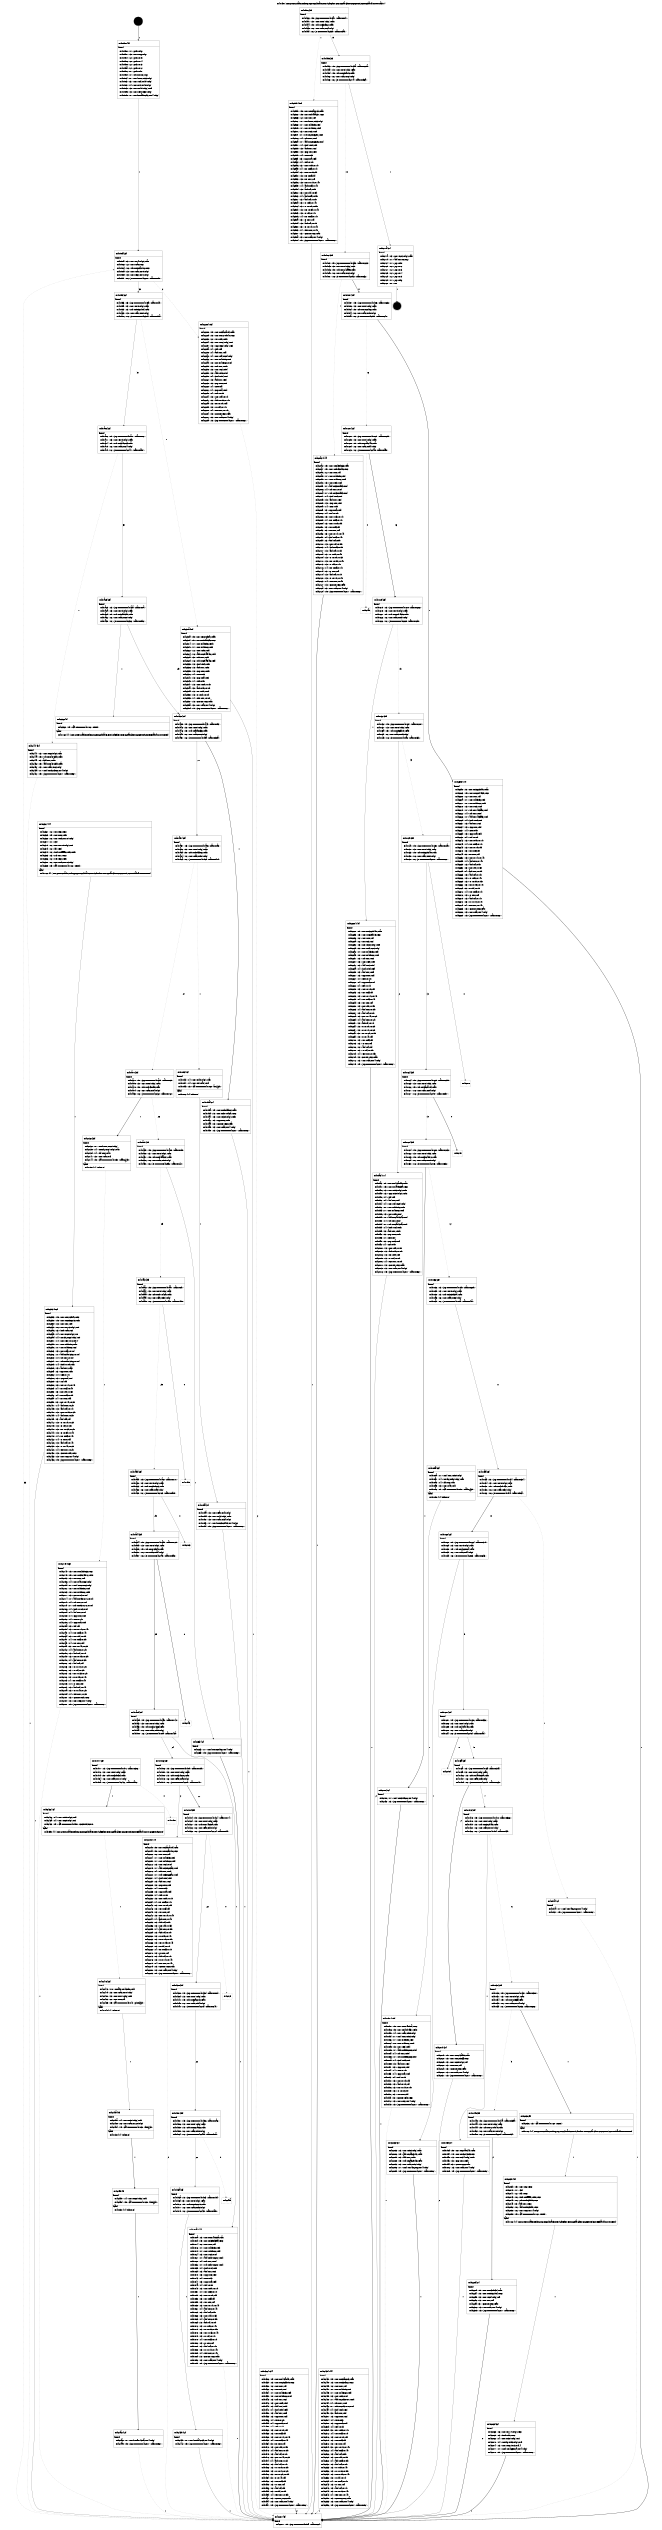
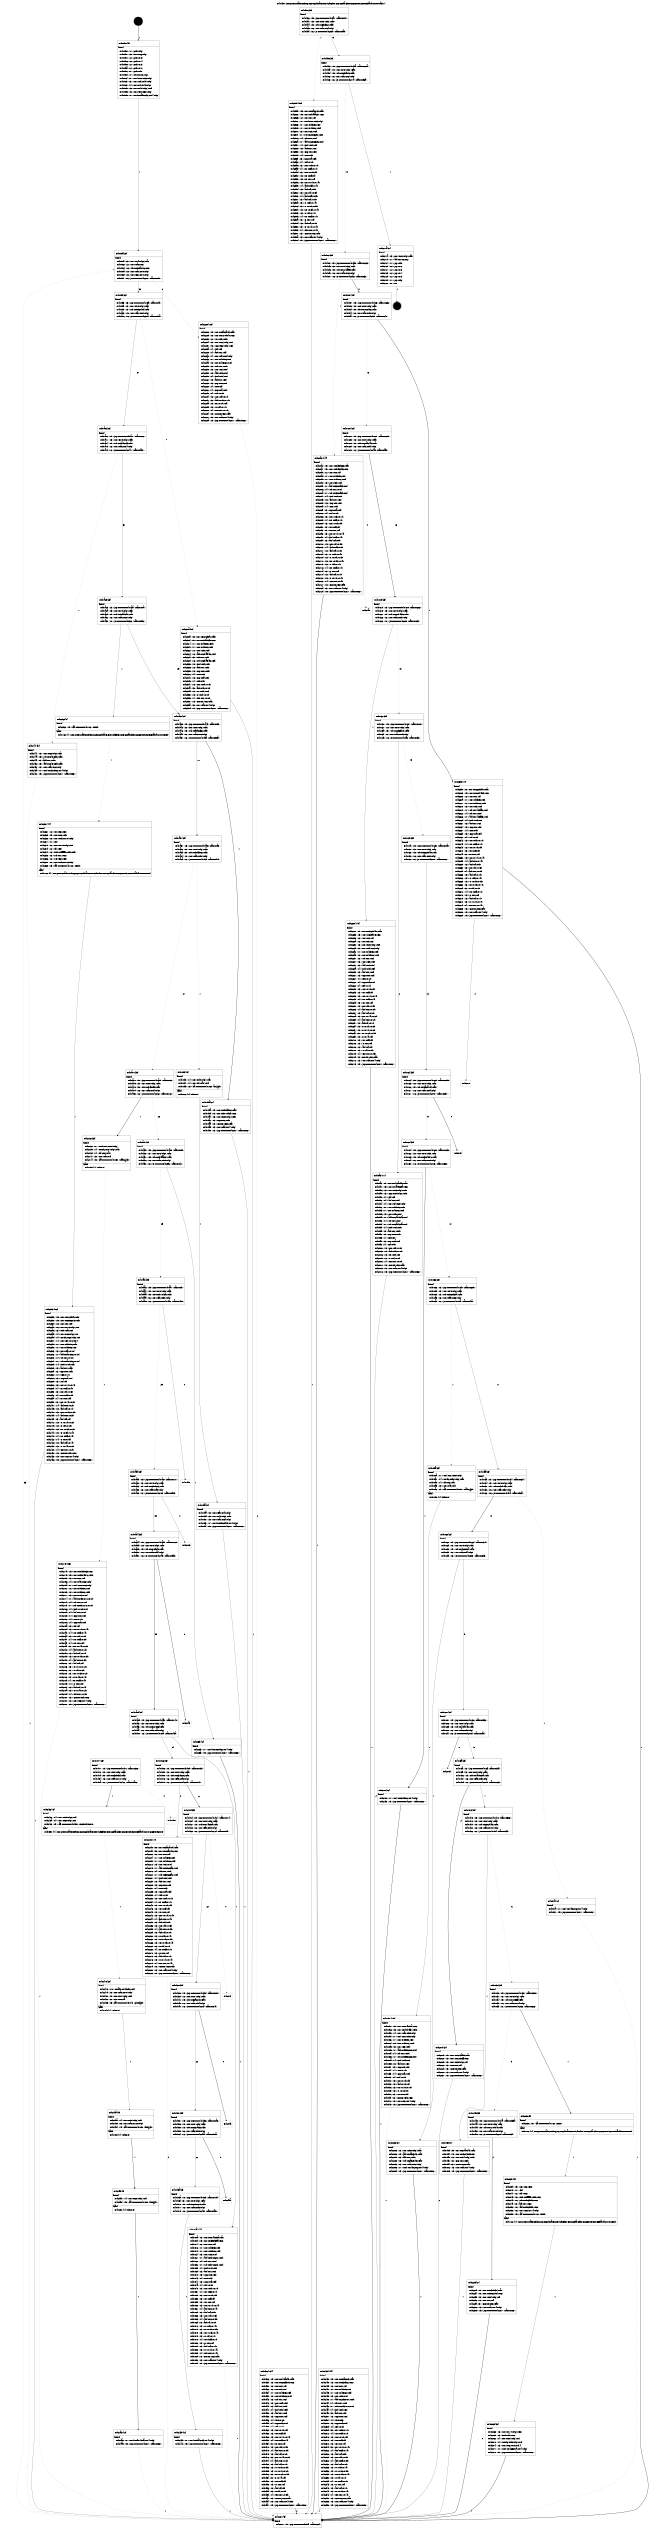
none -> (105, 779)
(447, 971) -> (470, 999)
none -> (451, 1384)
none -> (227, 2124)
(217, 2166) -> (217, 2166)
